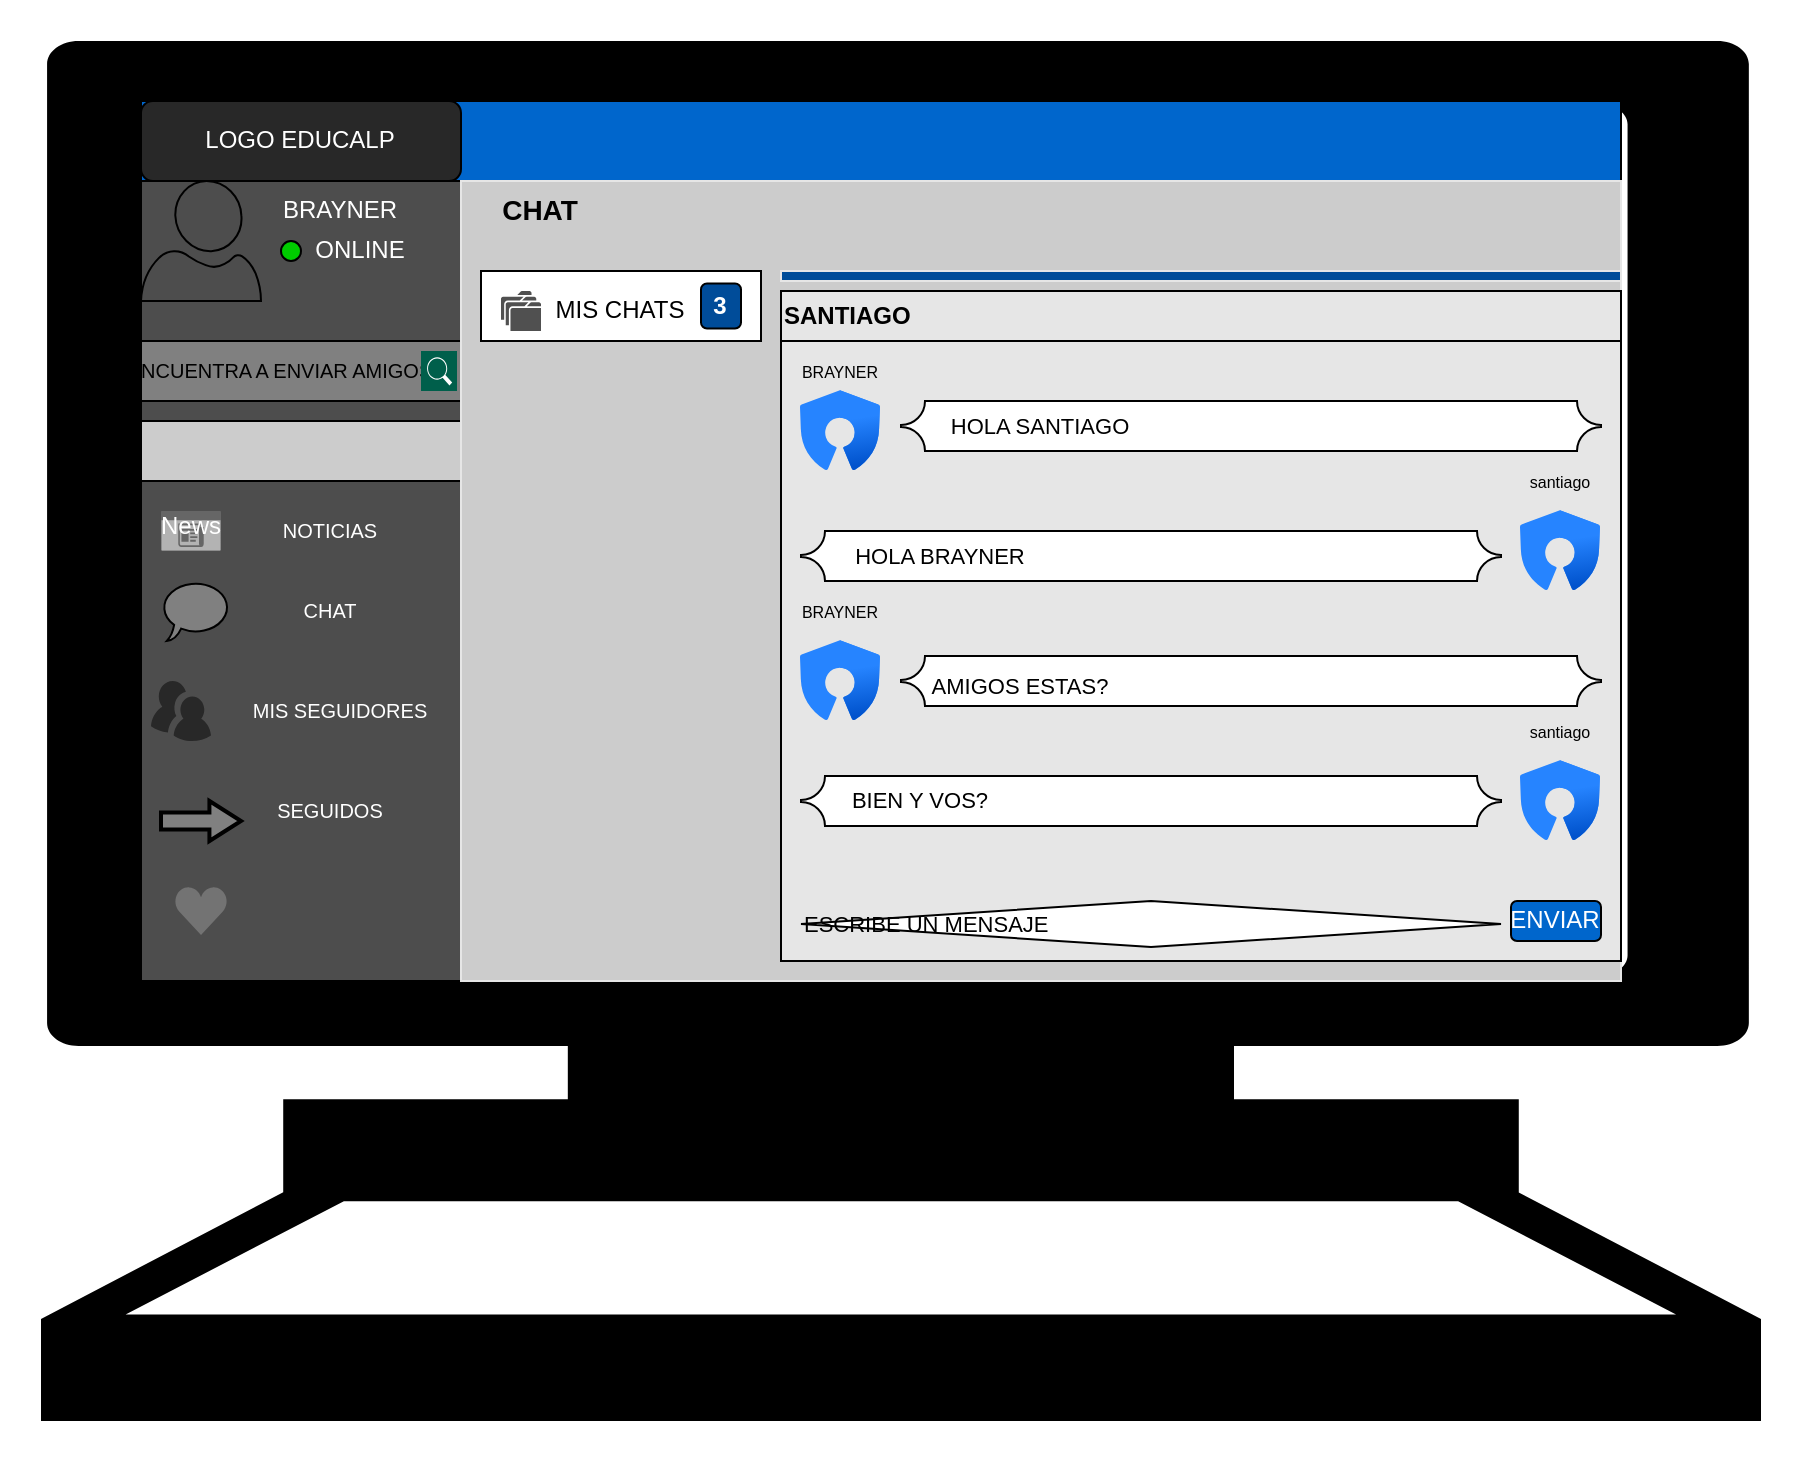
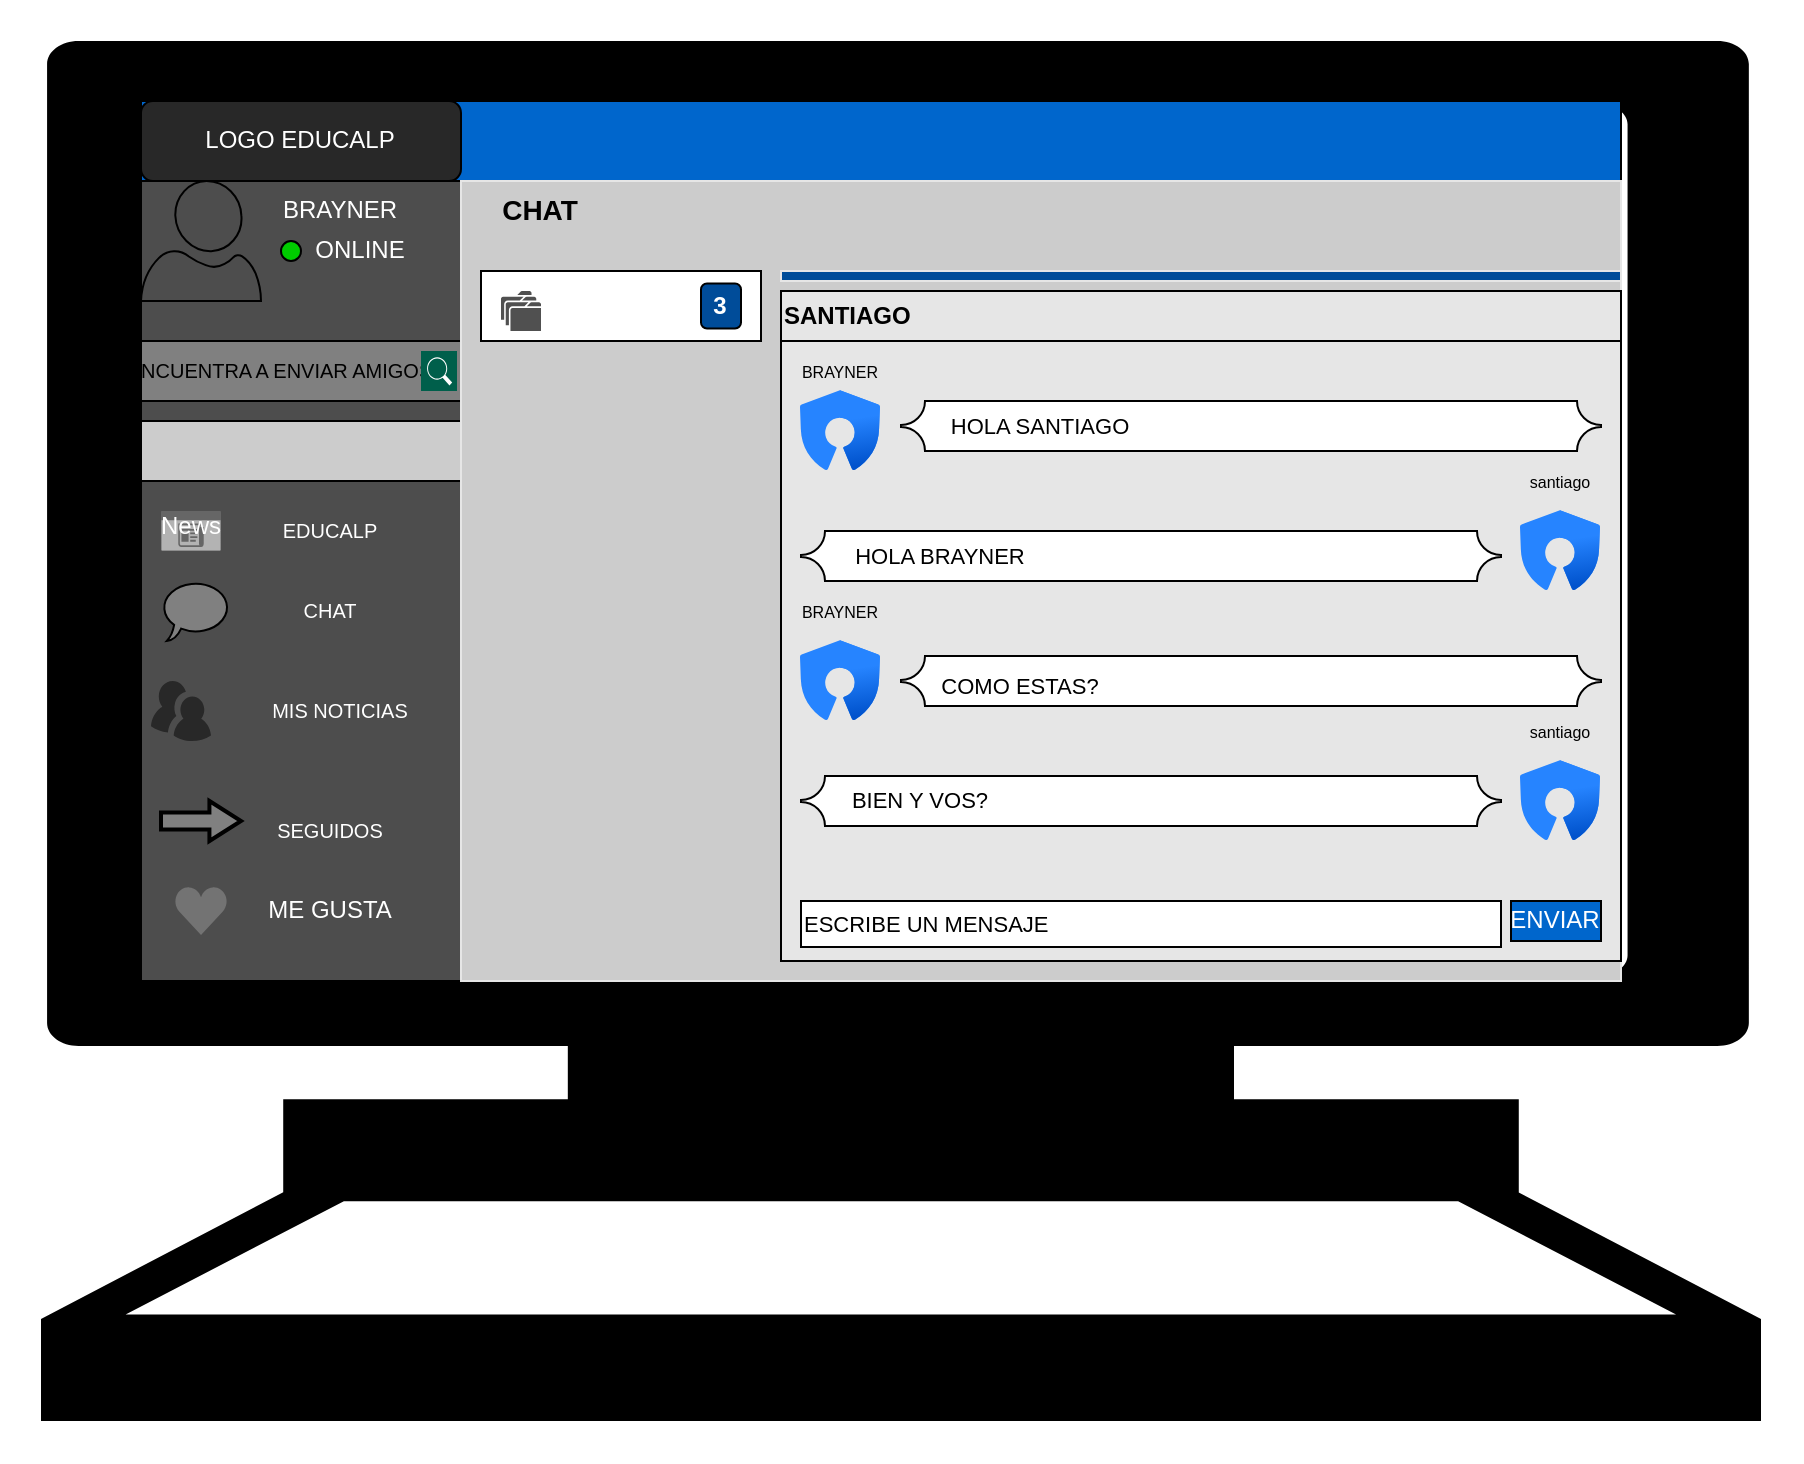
(621, 311) -> none
(331, 531) -> (331, 531)
(1021, 687) -> (1021, 687)
(341, 711) -> (341, 711)
(331, 811) -> (331, 831)
none -> (331, 911)
(1556, 921) -> (1556, 921)
(1151, 924) -> (1151, 924)
